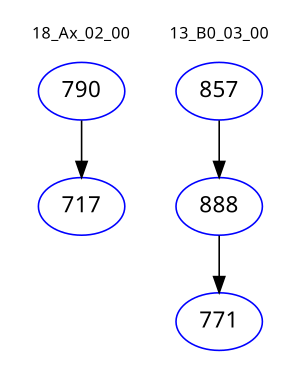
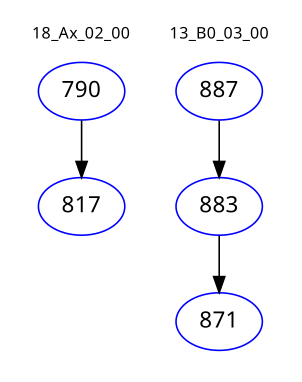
(219, 91) -> (219, 91)
(82, 206) -> (82, 206)
(219, 206) -> (219, 206)
(219, 322) -> (219, 322)
